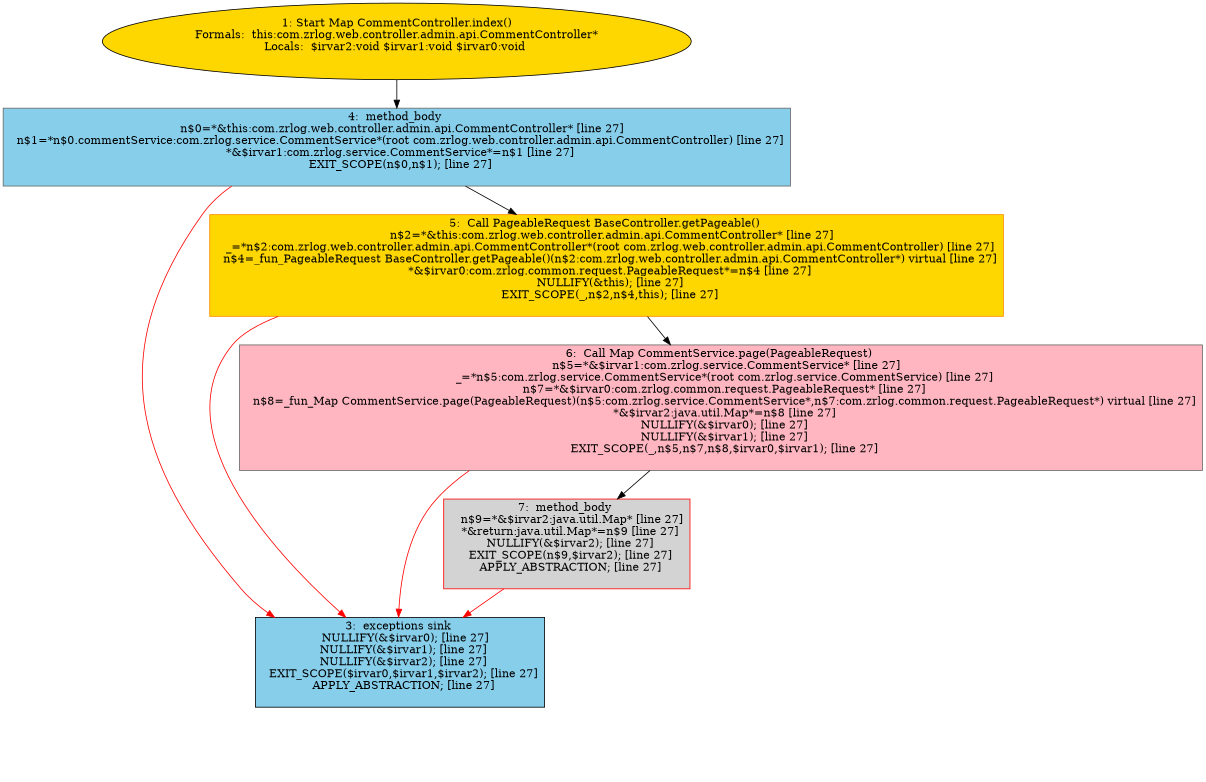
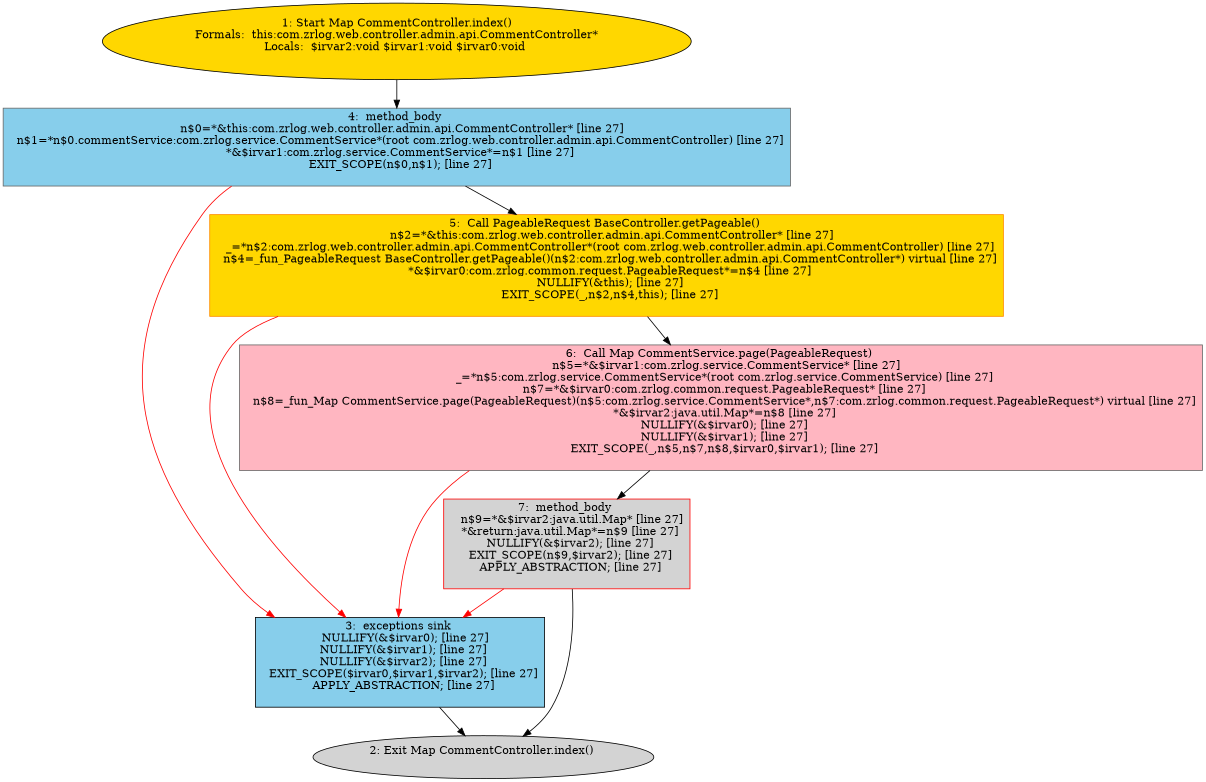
none -> (483, 757)
